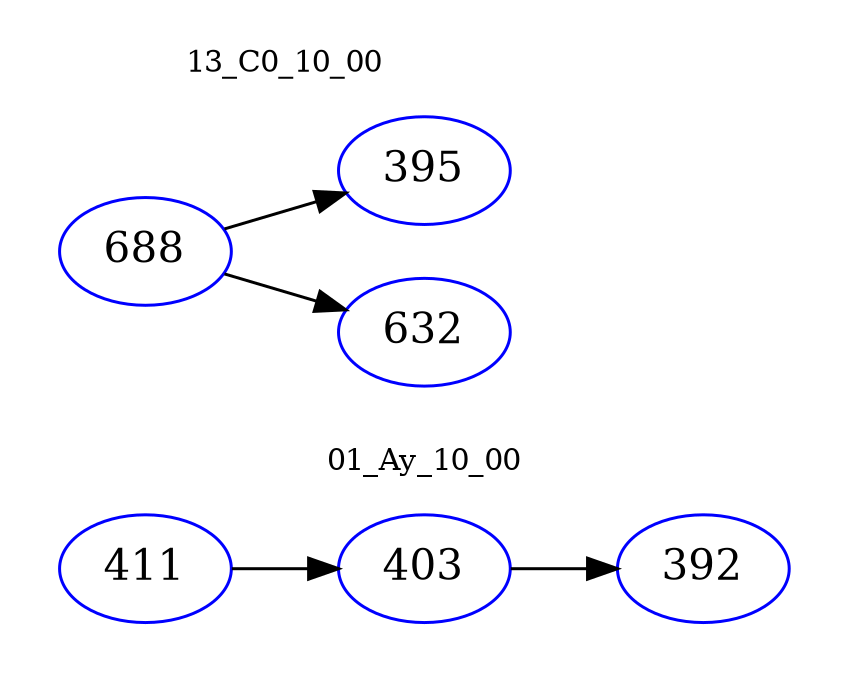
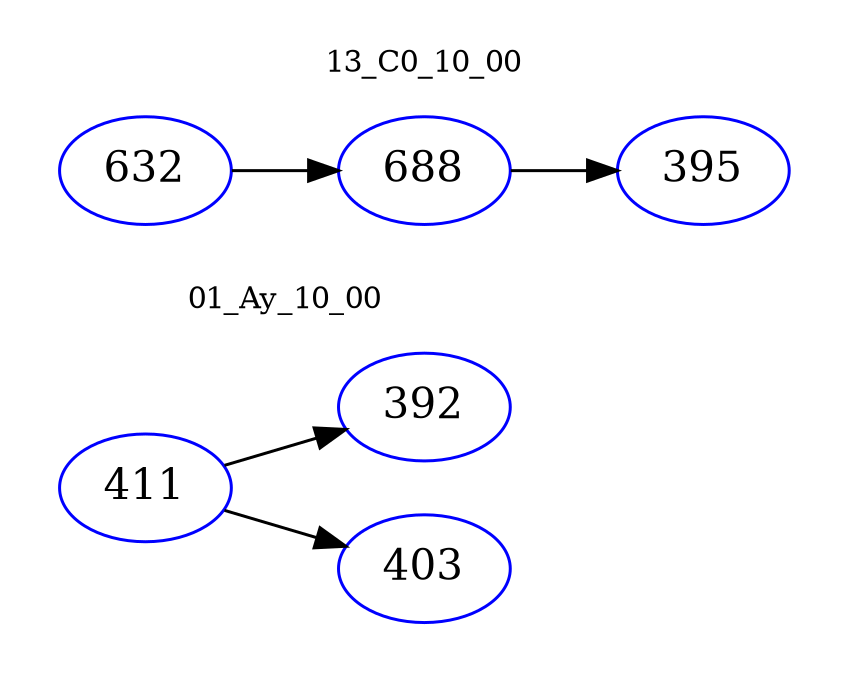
(270, 288) -> (270, 171)
(549, 569) -> (270, 452)
